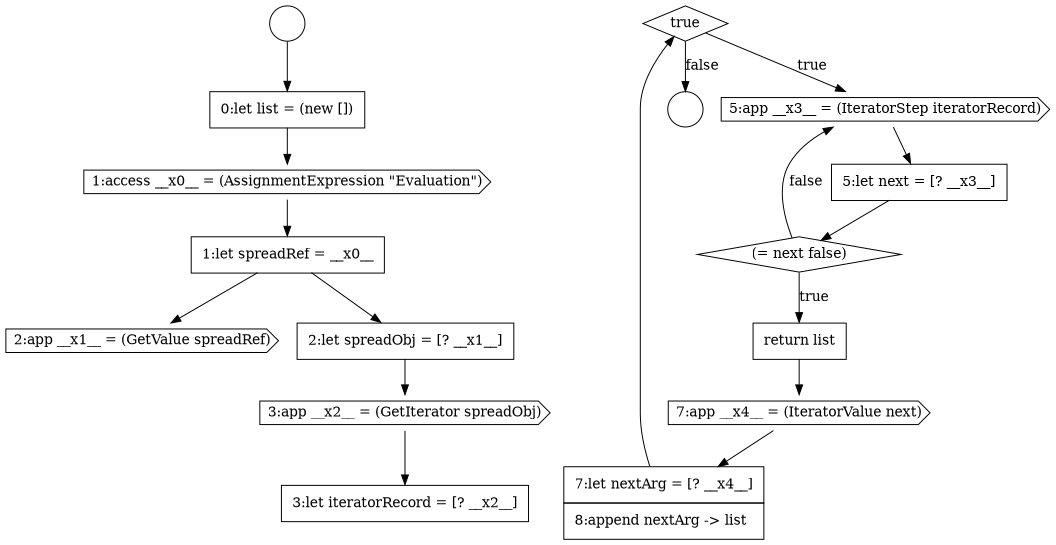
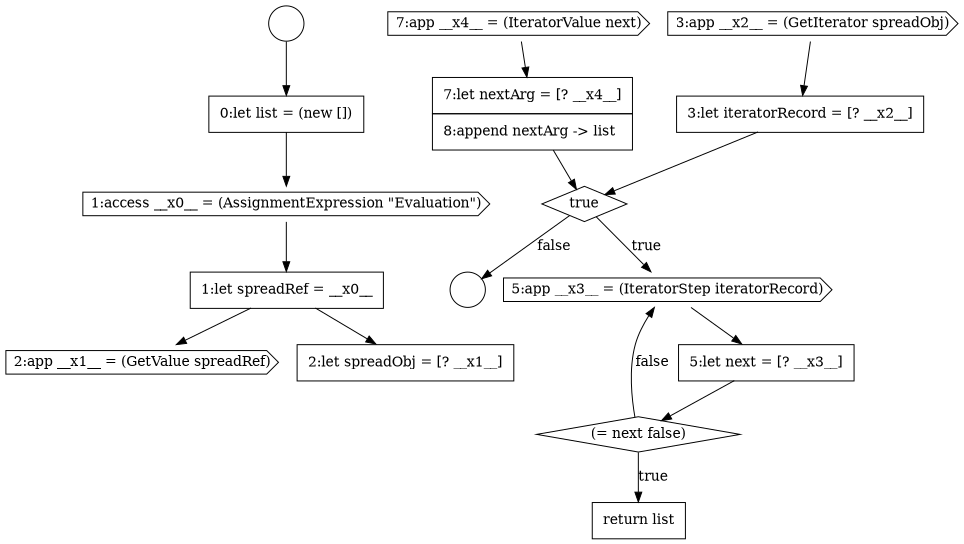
none -> (686, 161)
(405, 372) -> none
(799, 372) -> none
